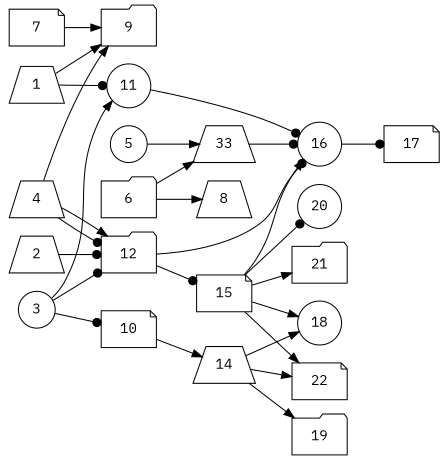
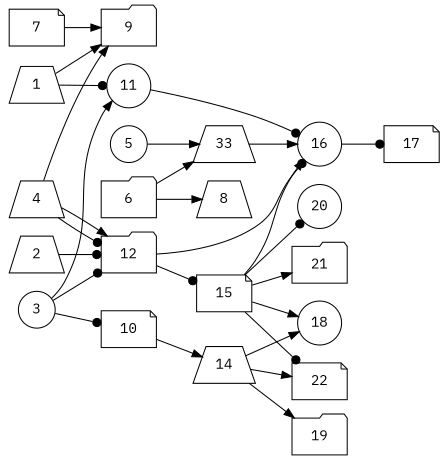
(269, 144) -> (269, 144)
(269, 334) -> (269, 334)
